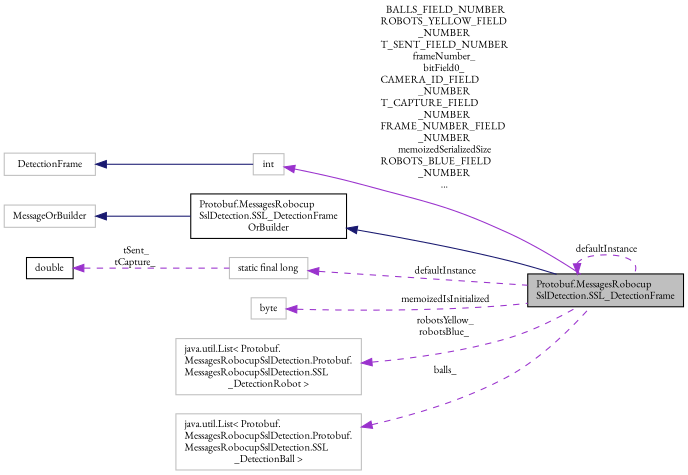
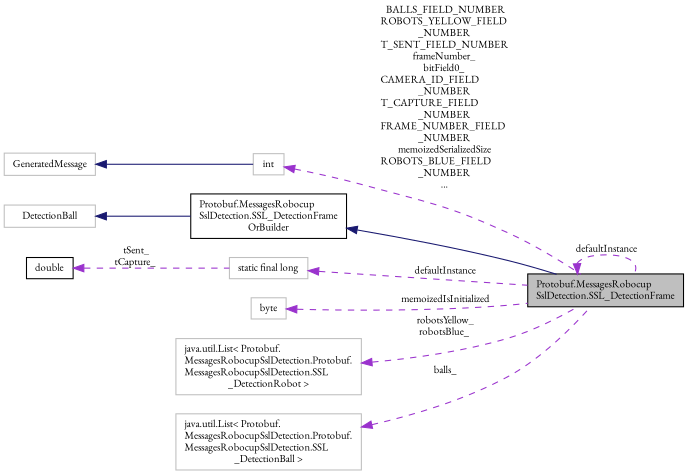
(50, 164) -> (50, 164)
(443, 207) -> (443, 207)
(50, 216) -> (50, 216)
